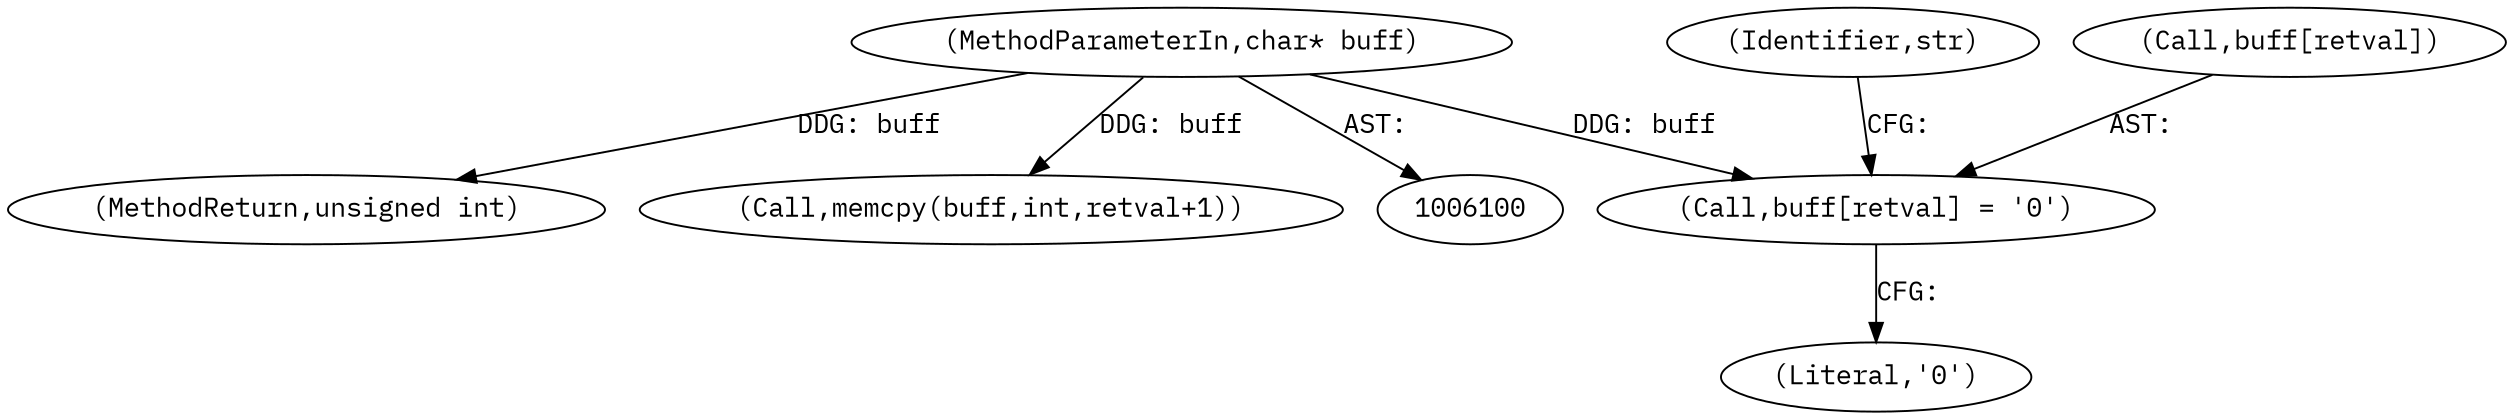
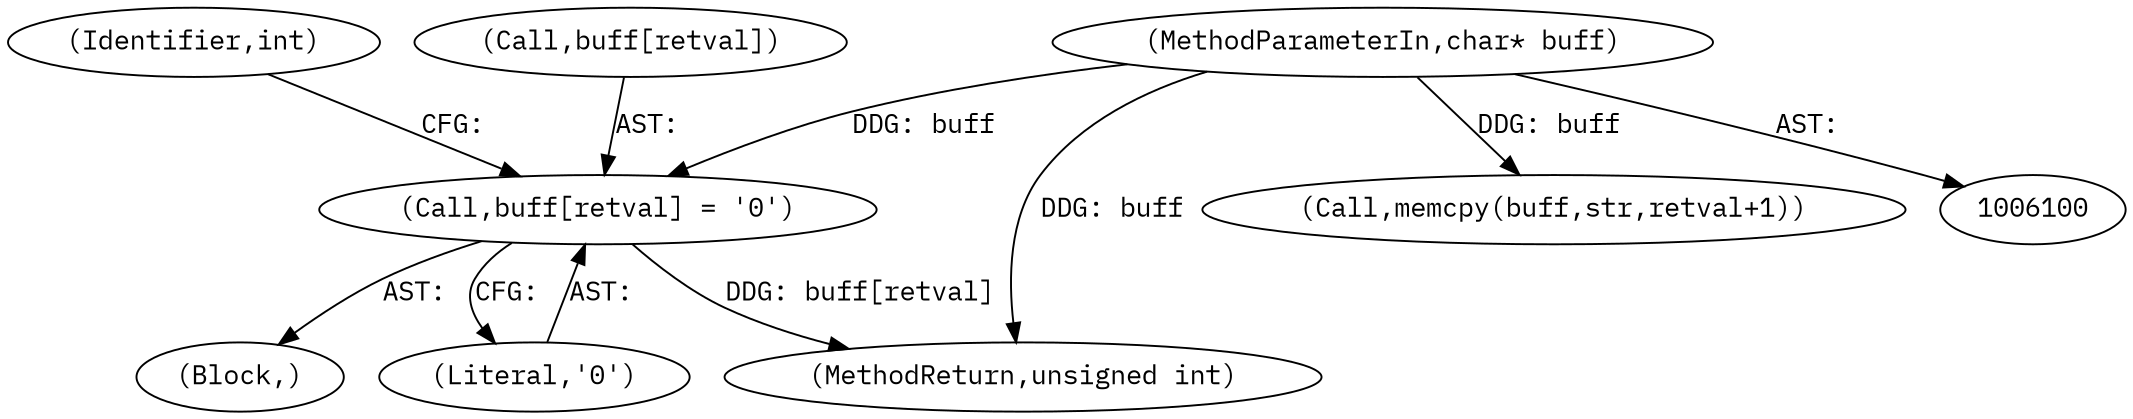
(1853, 42) -> (194, 42)
(991, 210) -> (1554, 210)
none -> (563, 303)
none -> (724, 307)
none -> (240, 377)
